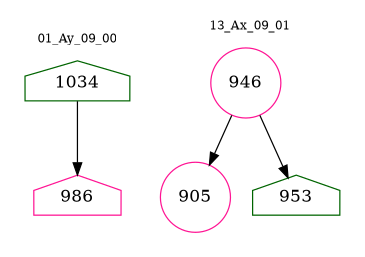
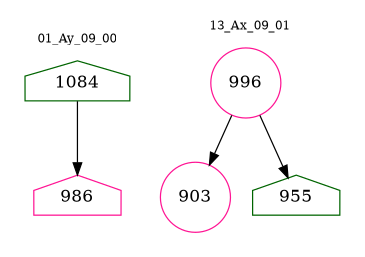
(77, 83) -> (77, 83)
(246, 83) -> (246, 83)
(195, 197) -> (195, 197)
(296, 197) -> (296, 197)
